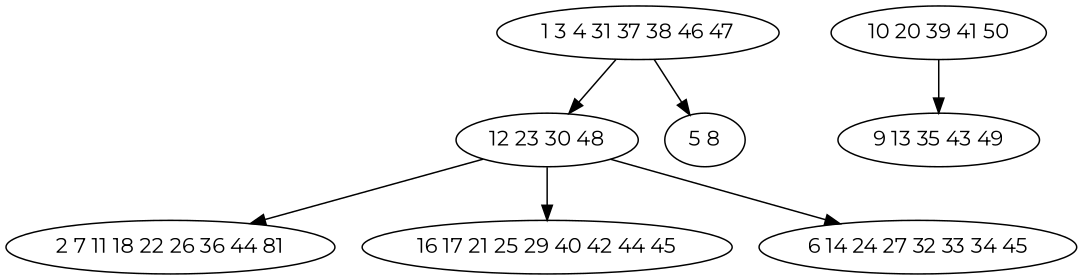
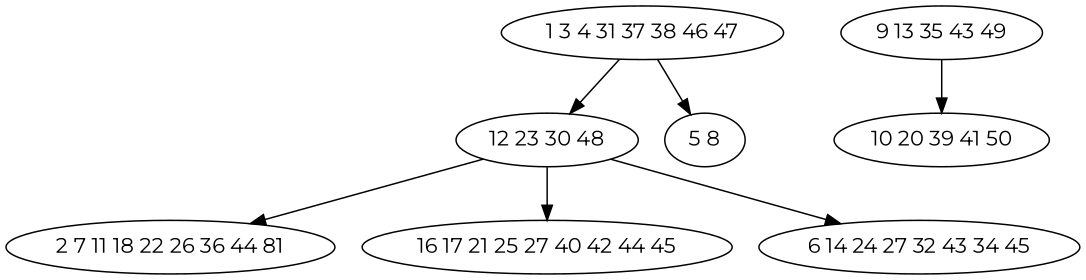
(939, 79) -> (942, 79)
(547, 247) -> (547, 247)
(918, 247) -> (919, 247)
